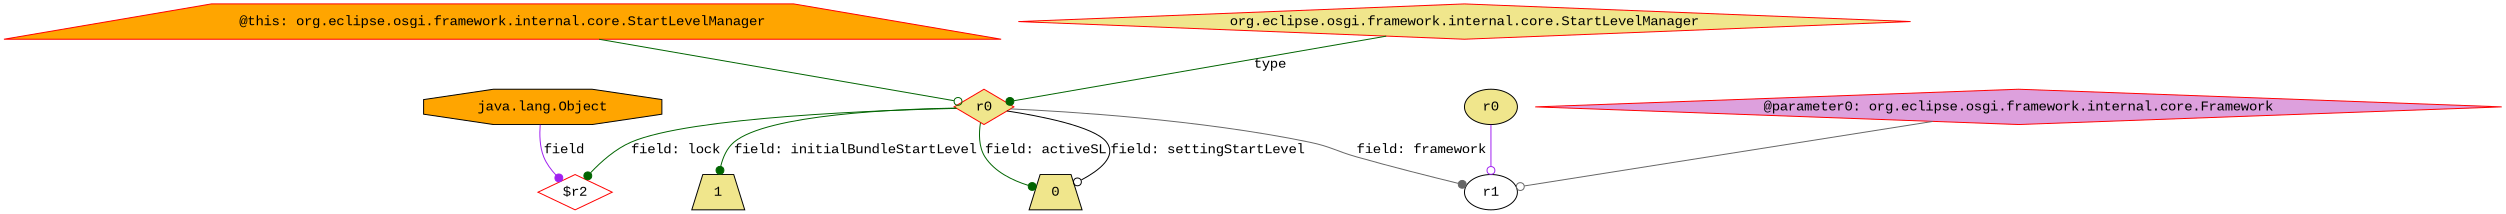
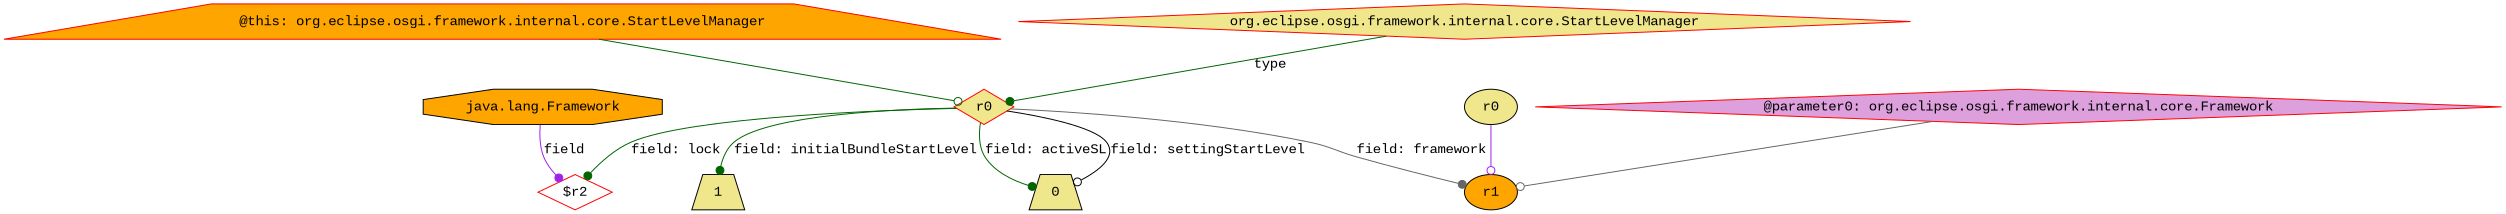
(543, 107) -> (543, 107)
(1491, 192) -> (1491, 192)
